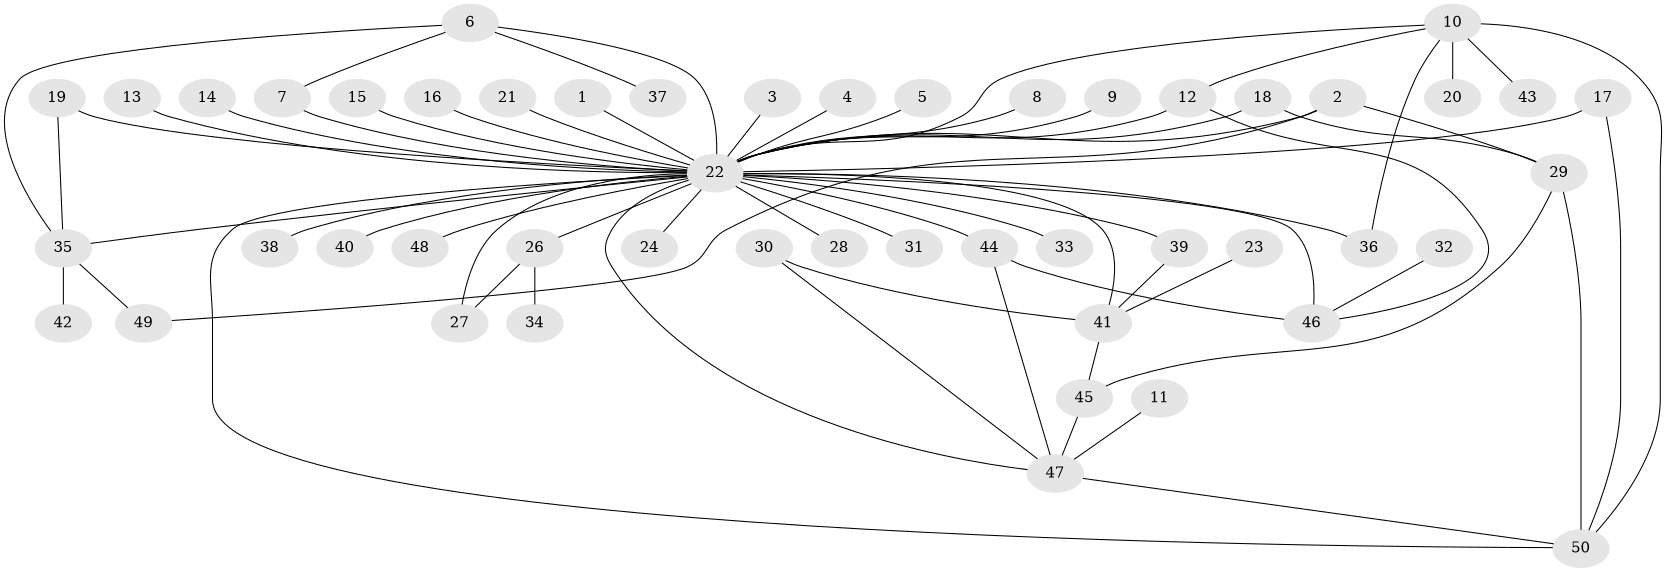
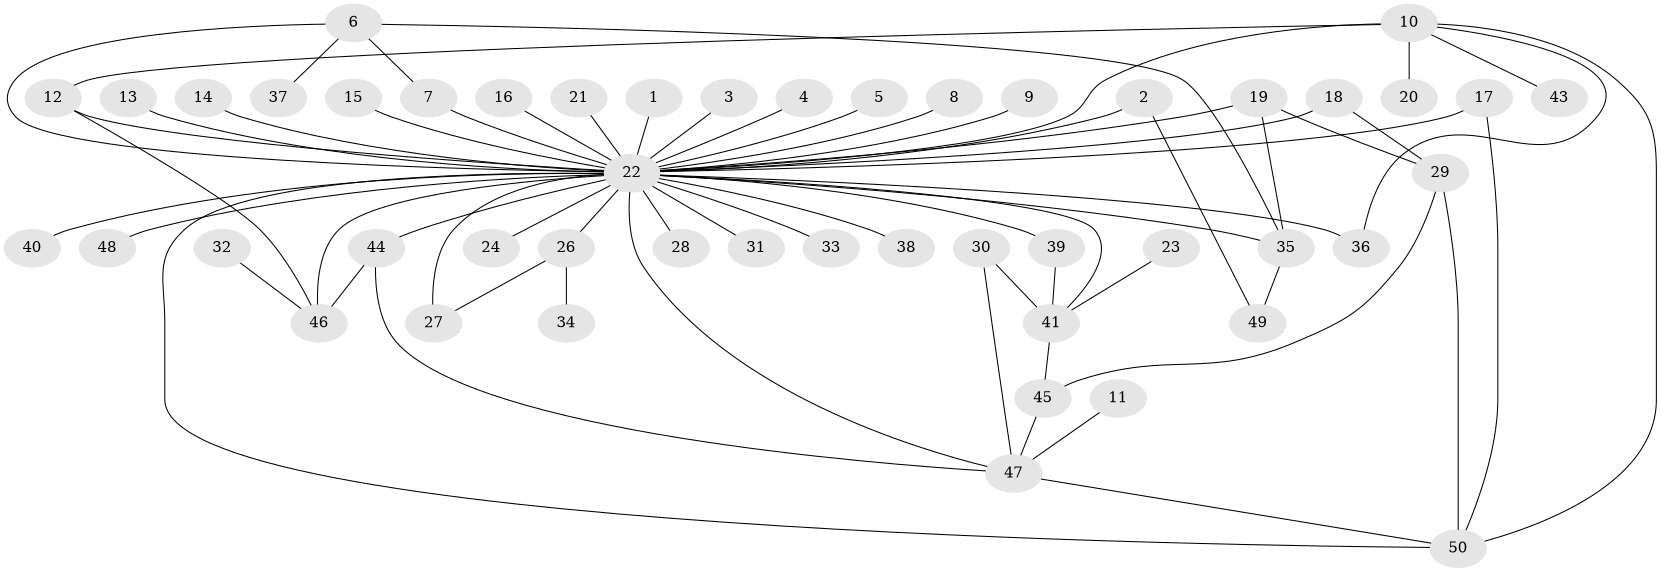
(1442, 130) -> (1355, 140)
(63, 323) -> none
